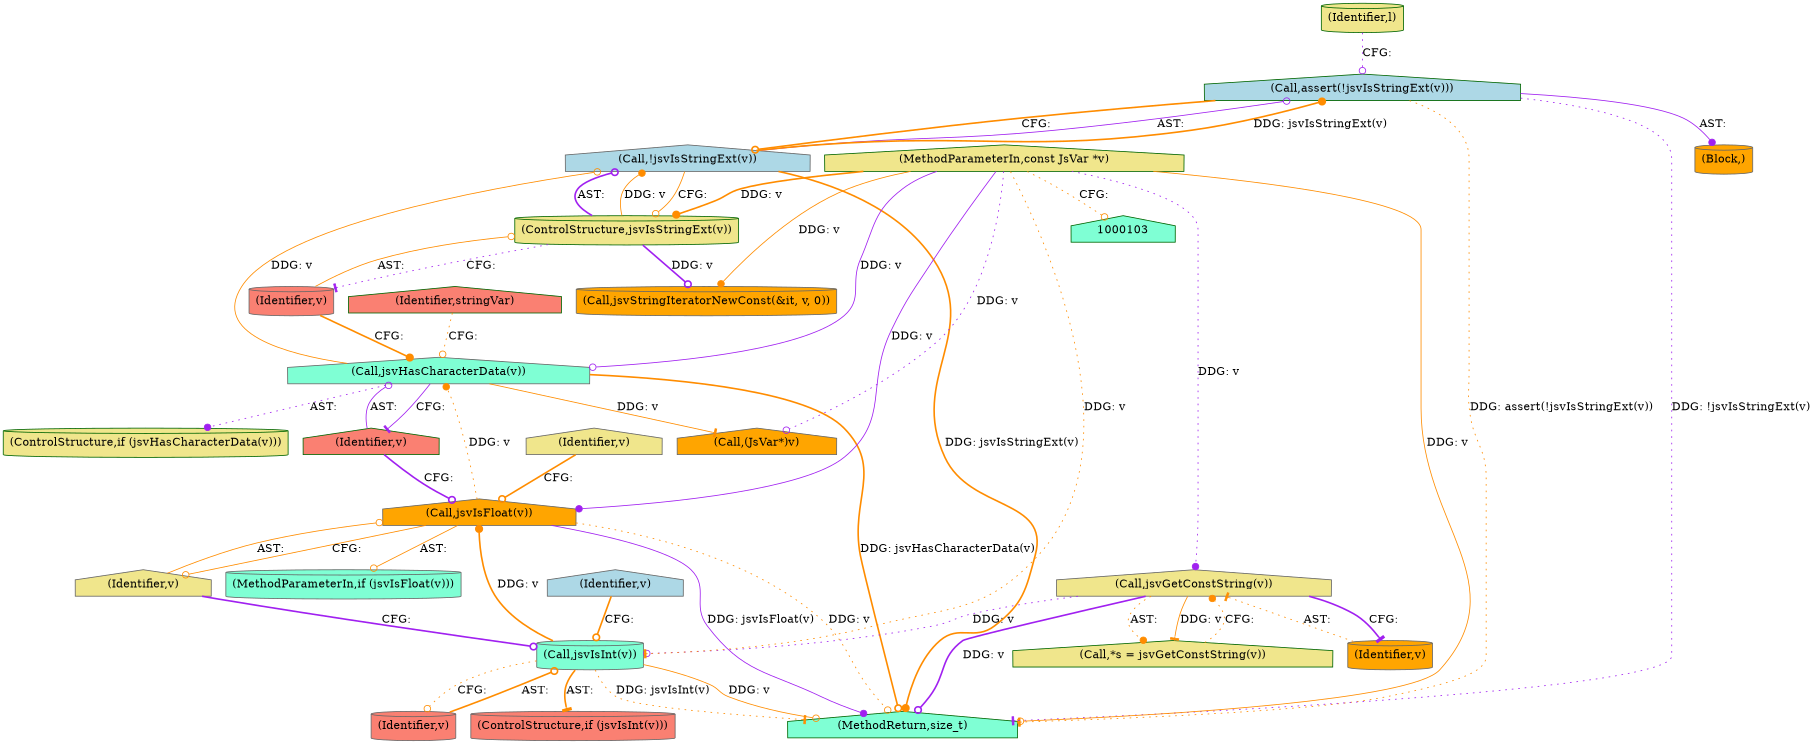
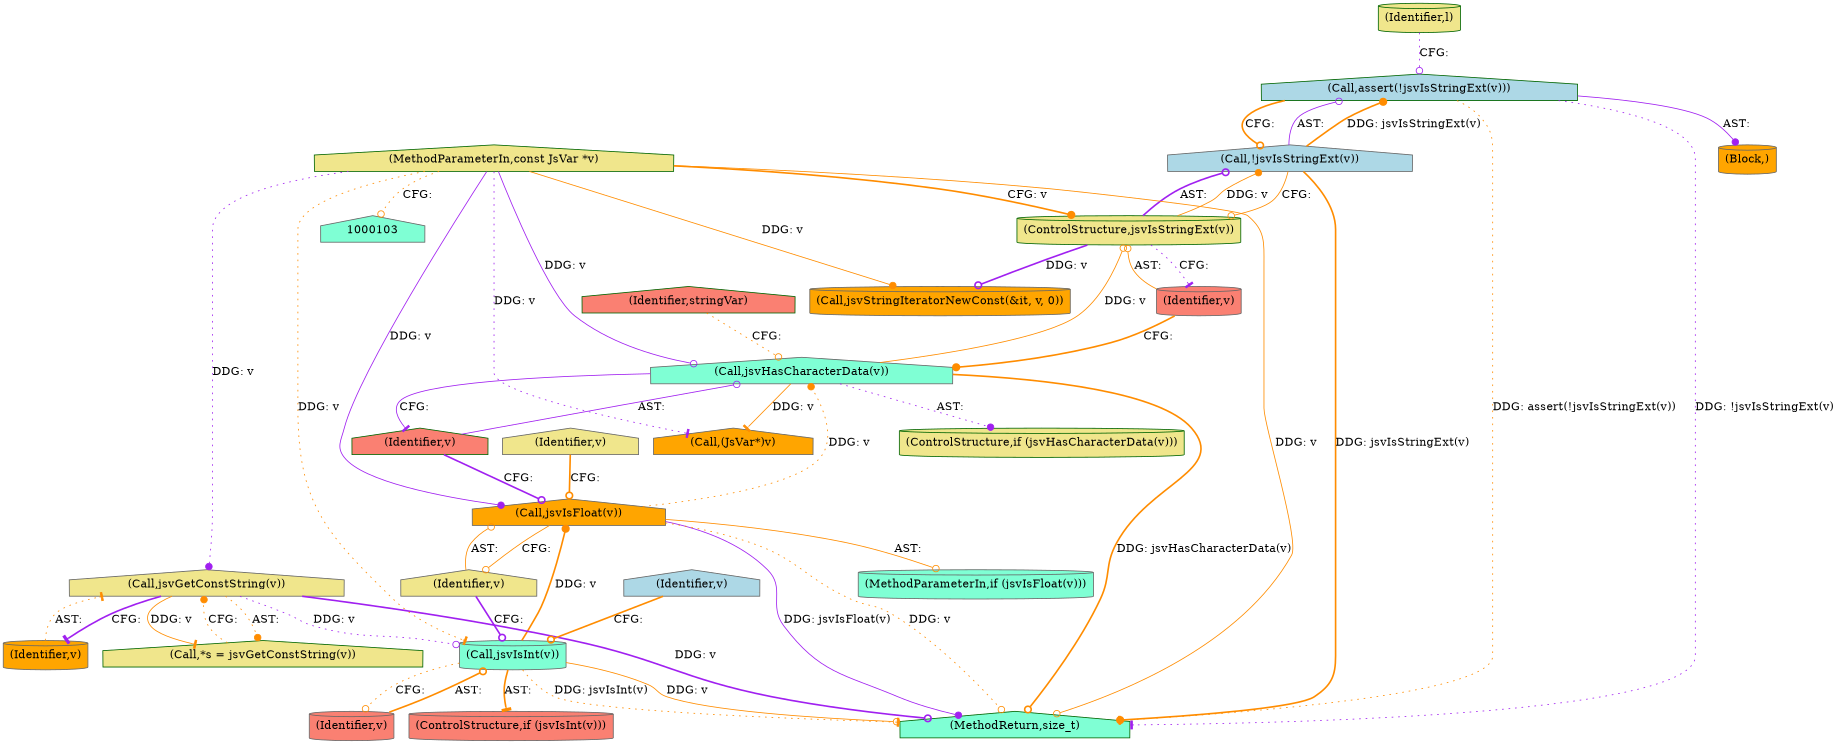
(762, 195) -> (1028, 195)
(335, 230) -> (1020, 338)
(1123, 230) -> (373, 230)
(942, 336) -> (495, 374)
